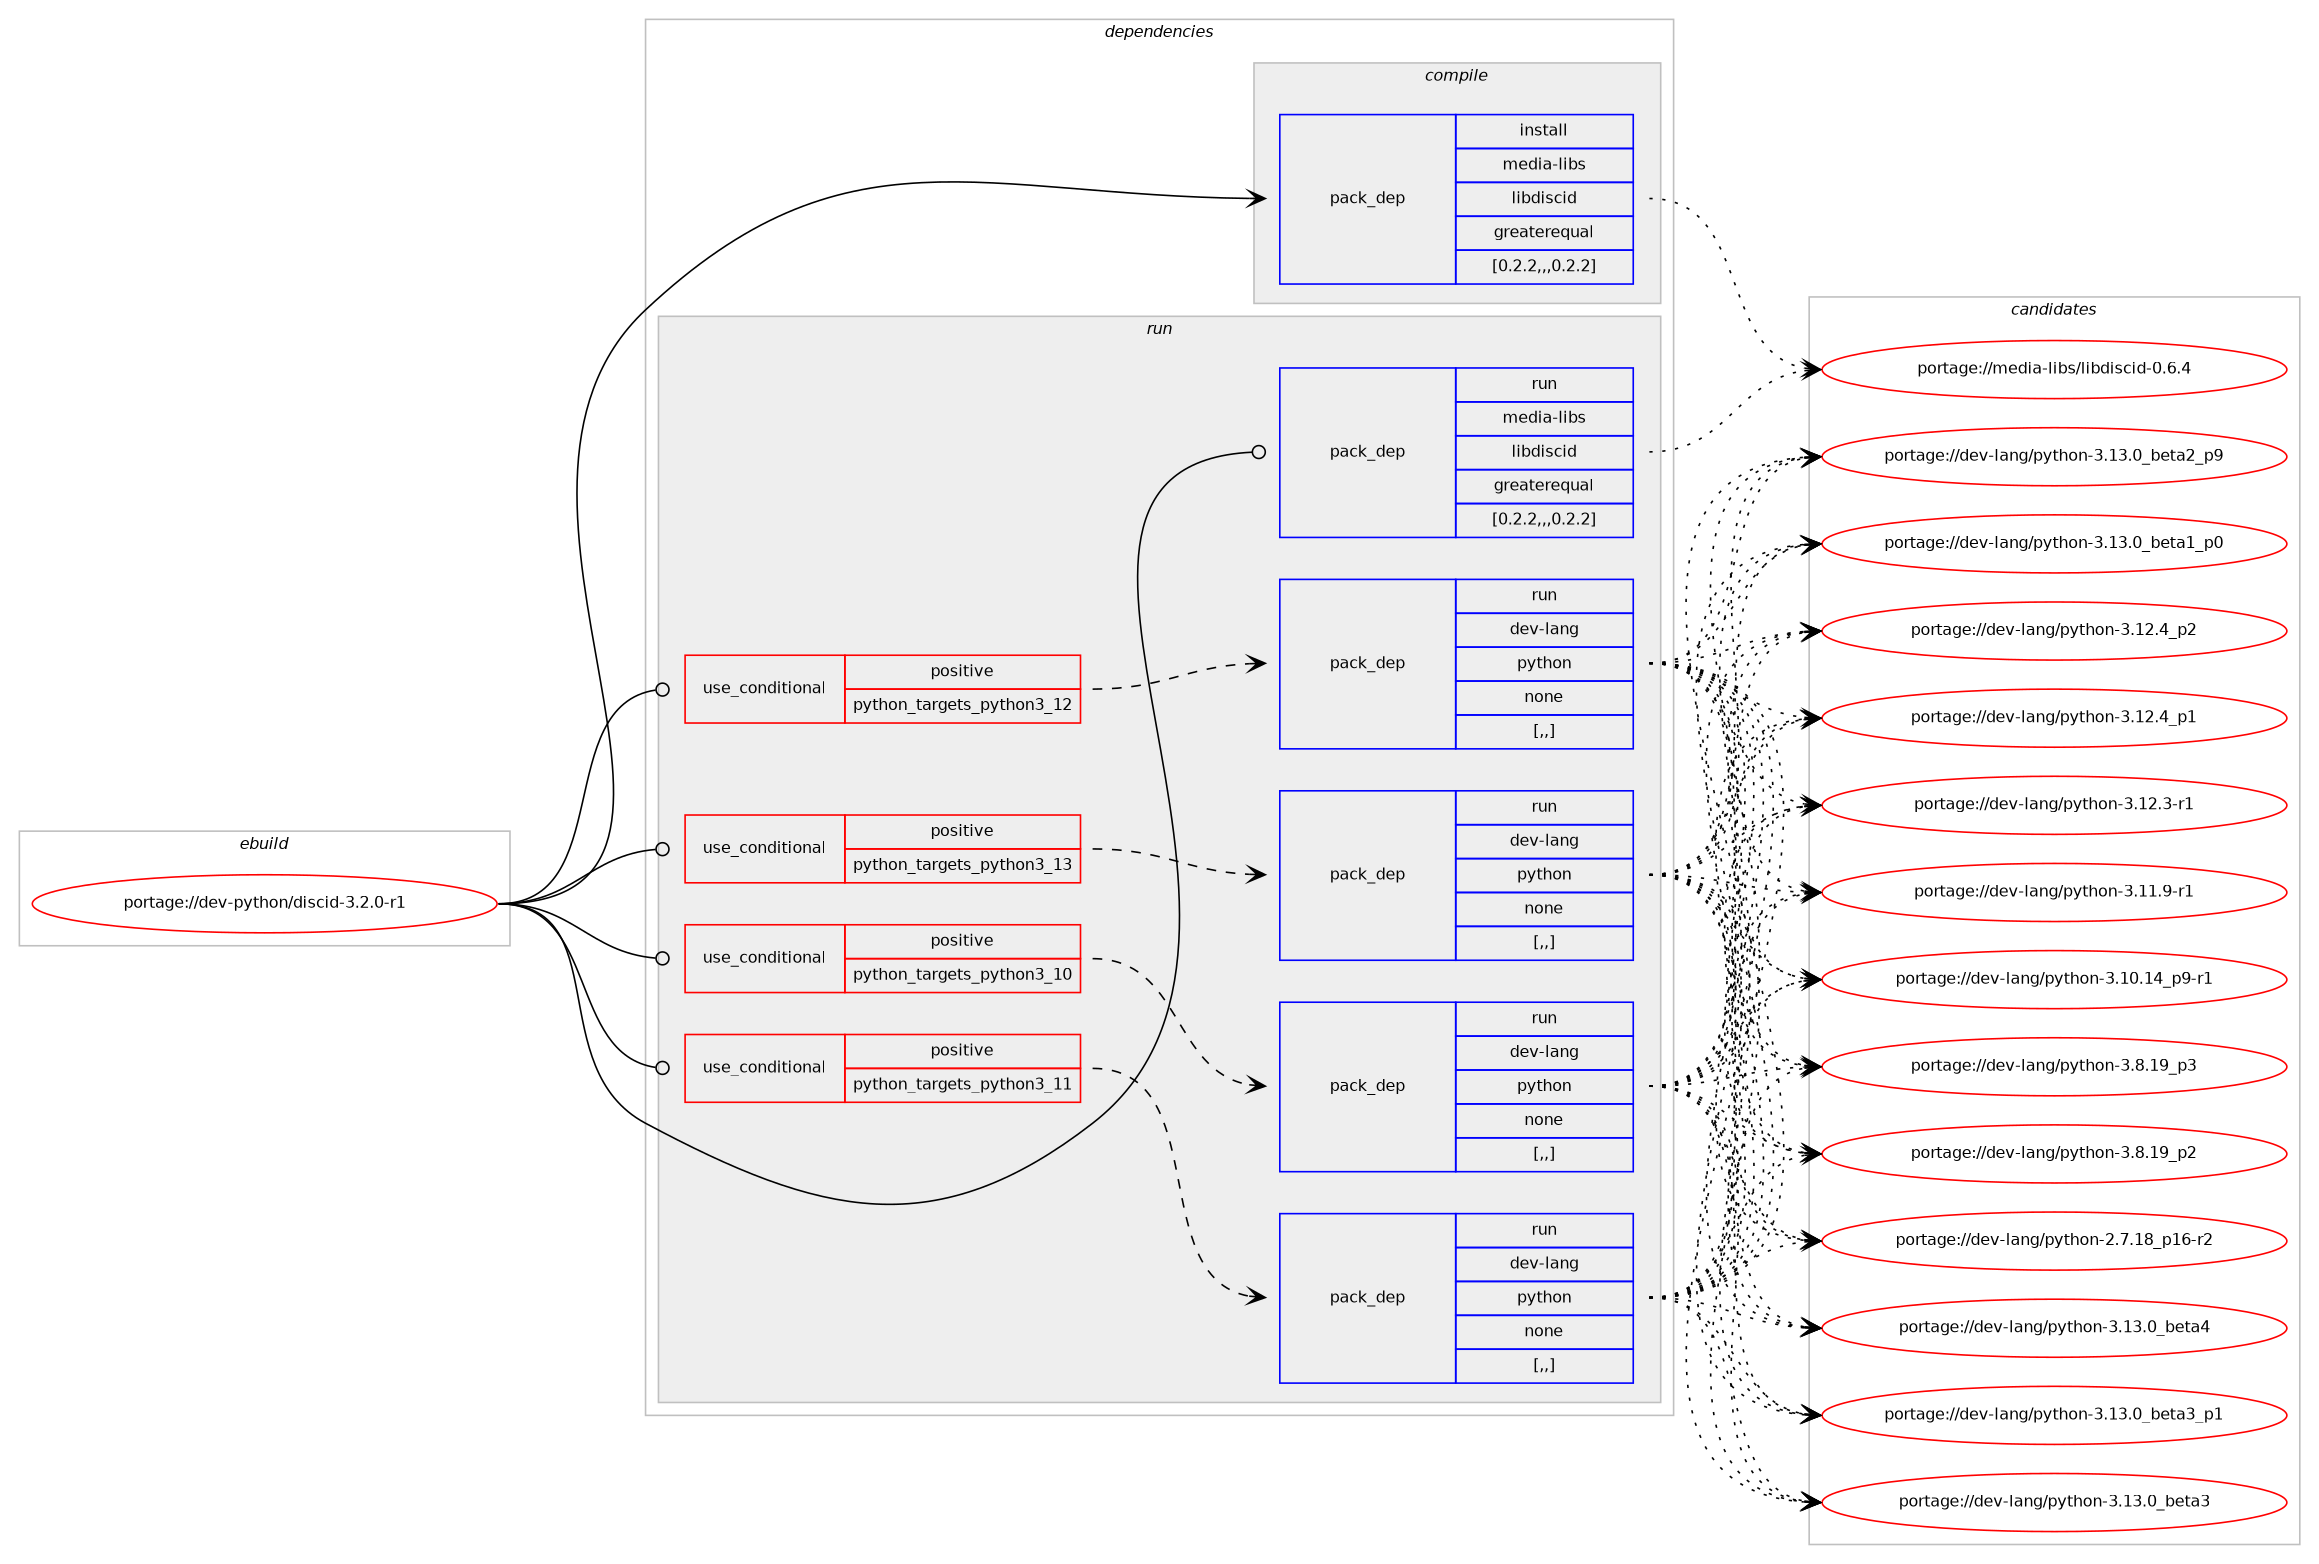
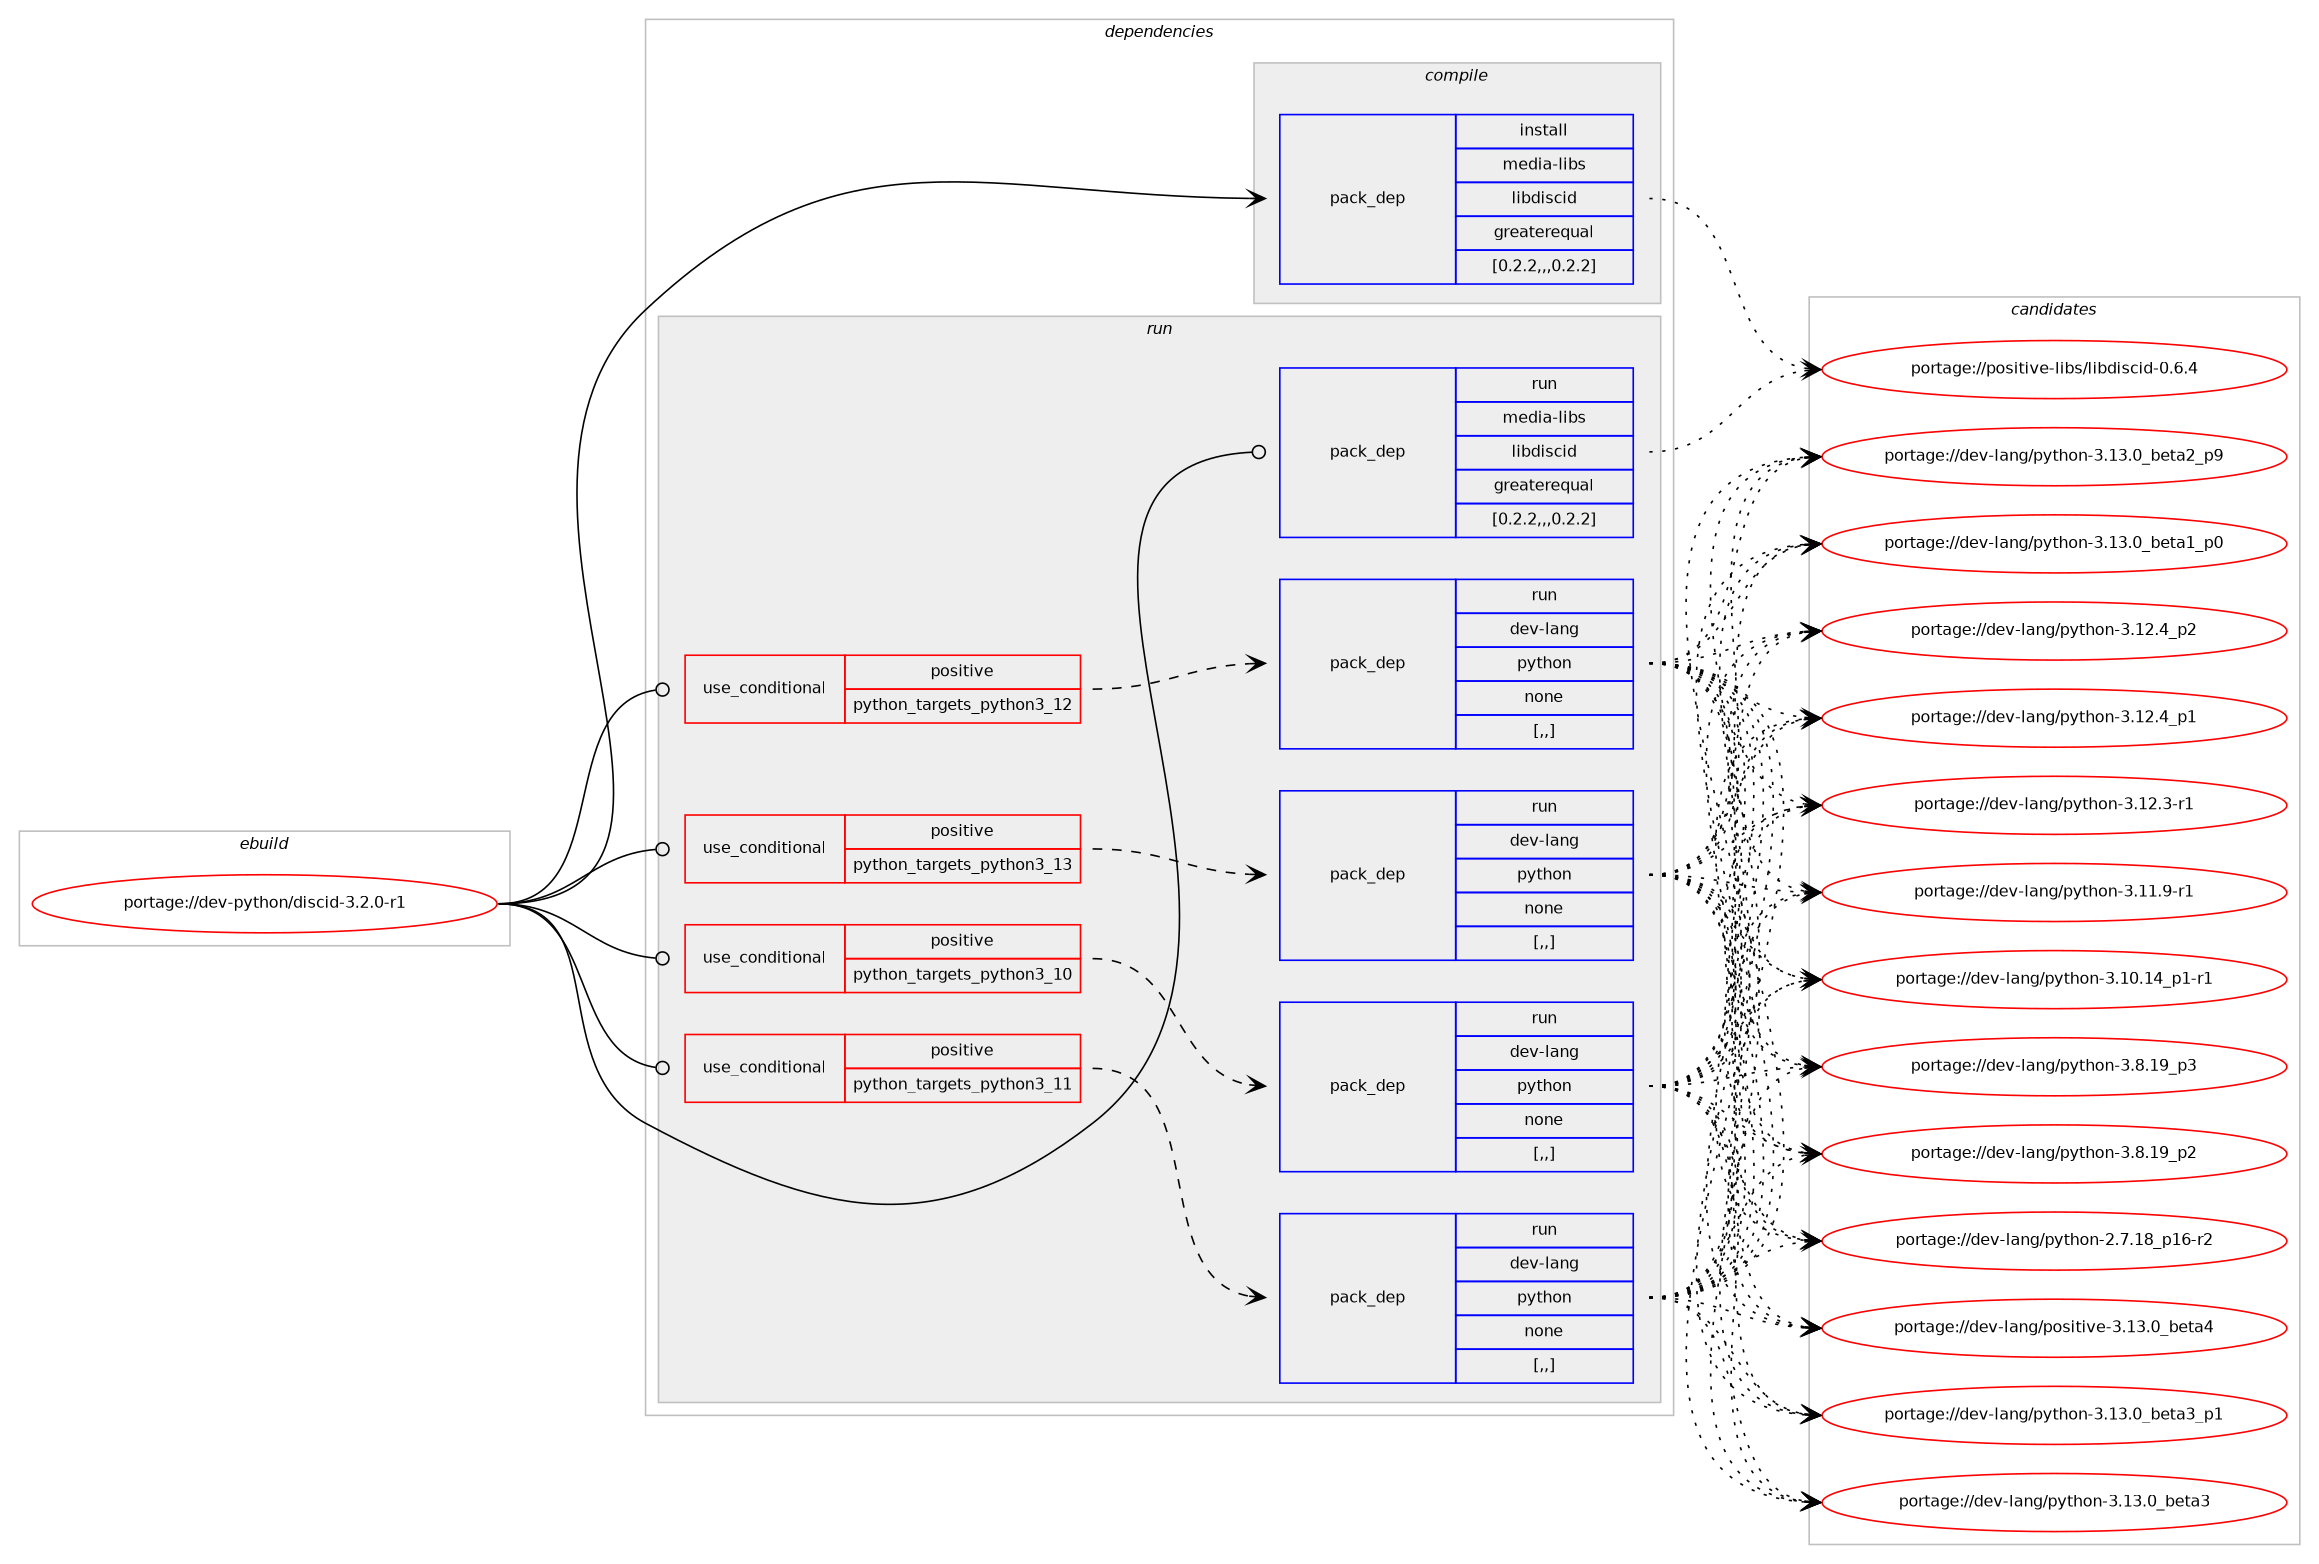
(2054, 370) -> (2054, 370)
(2054, 980) -> (2054, 980)
(2054, 1328) -> (2054, 1328)
